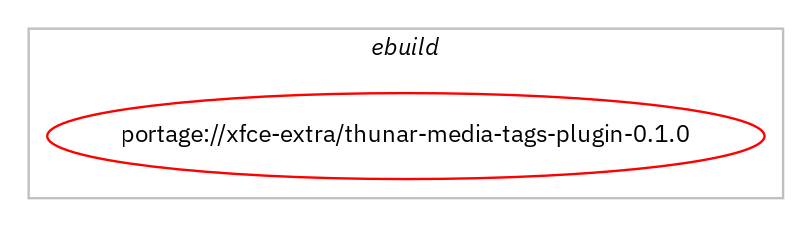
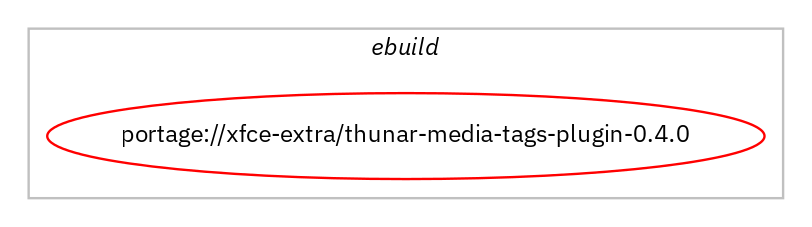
(406, 136) -> (406, 136)
